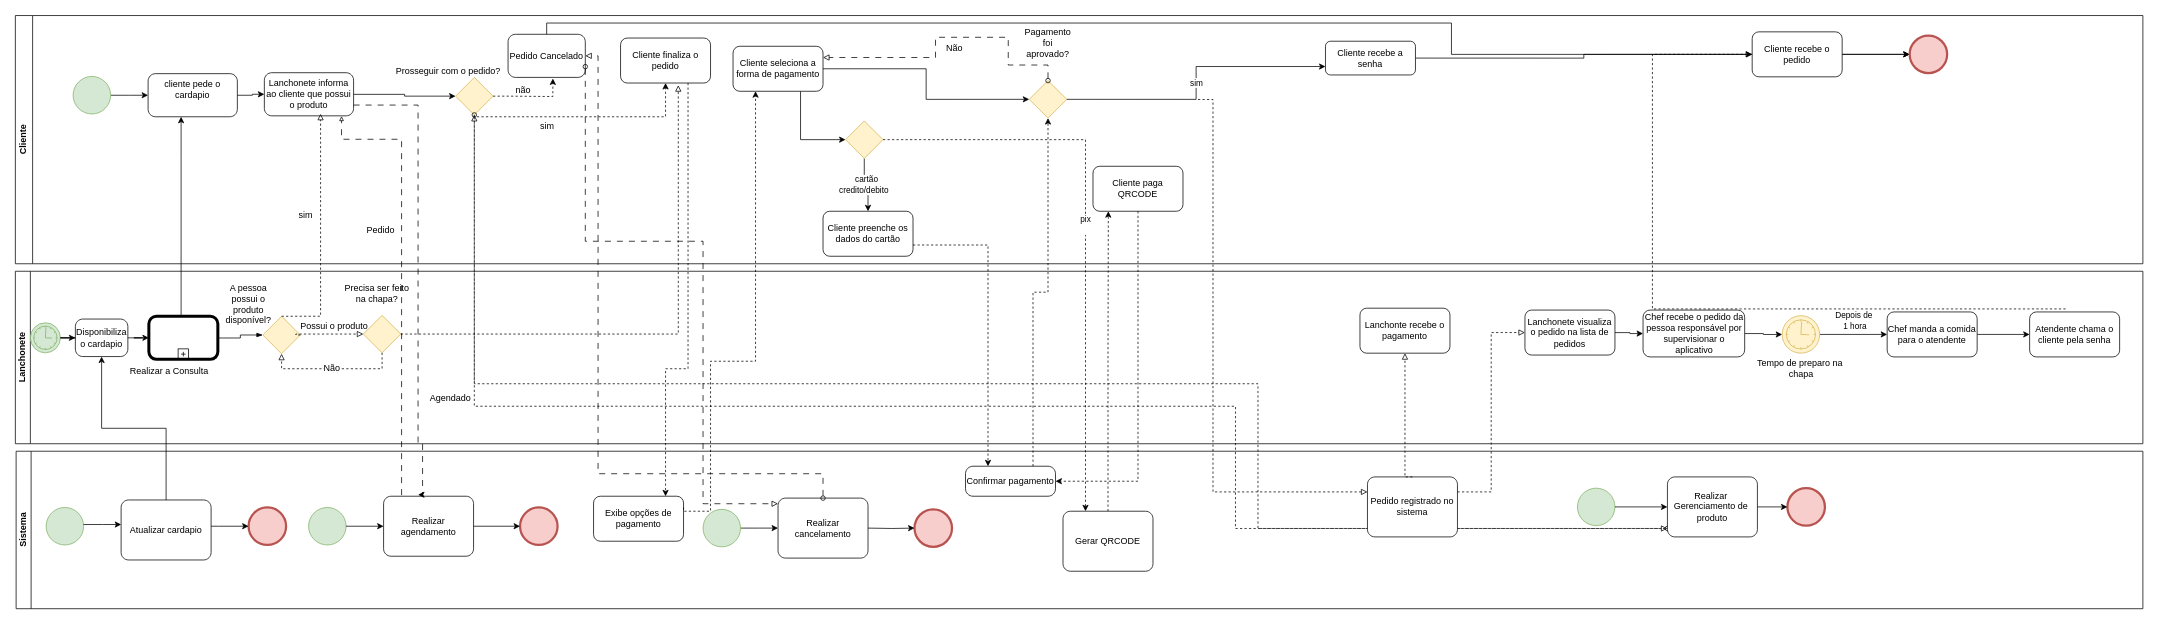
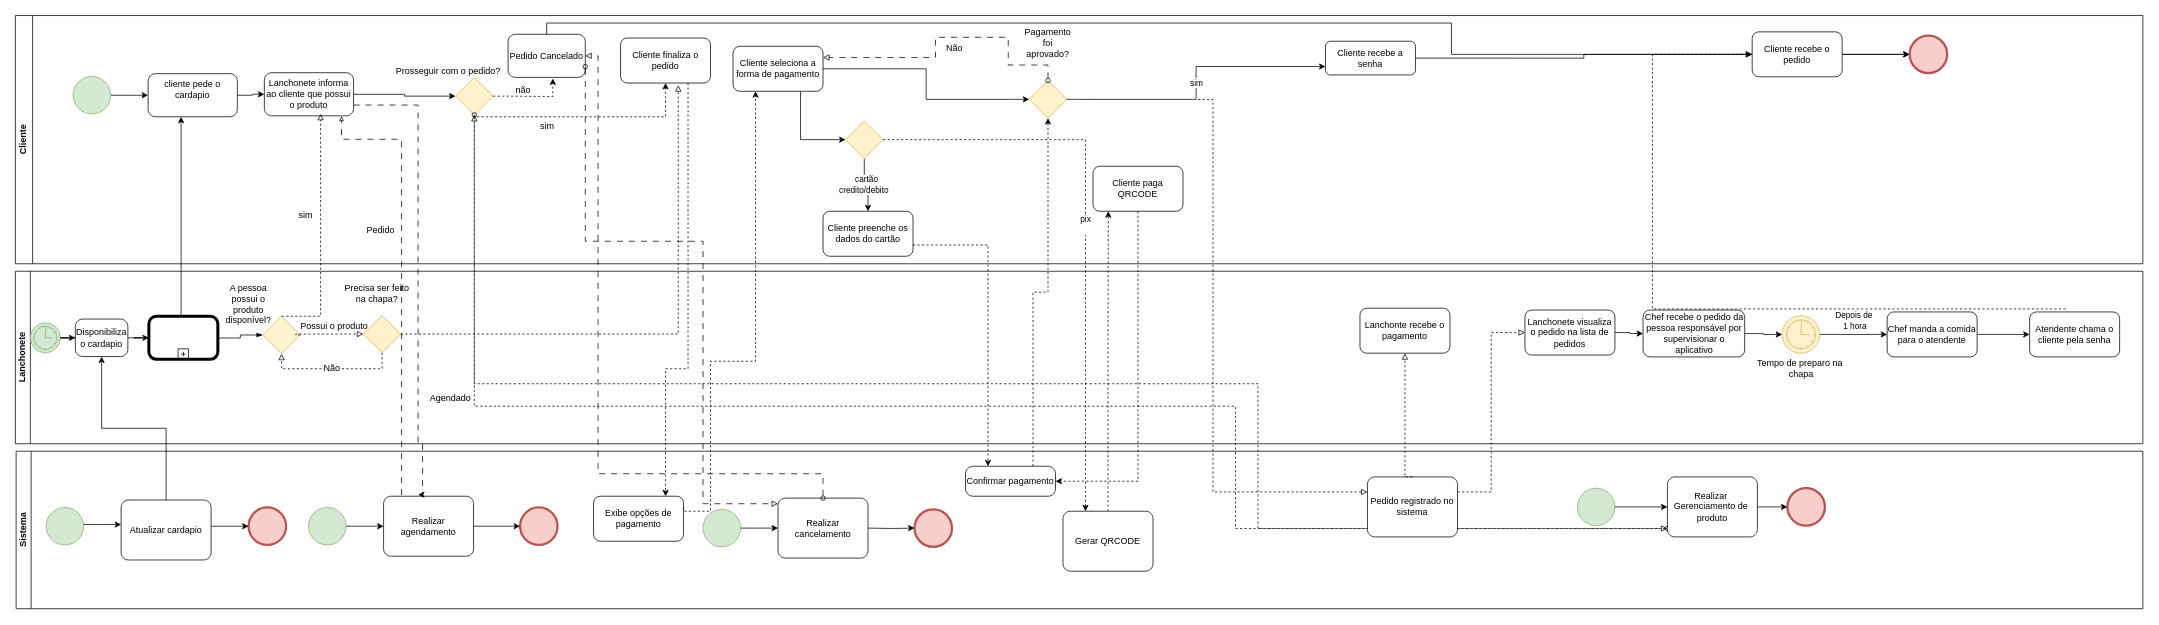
(169, 376) -> none
